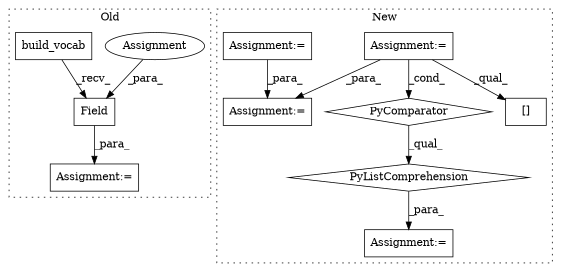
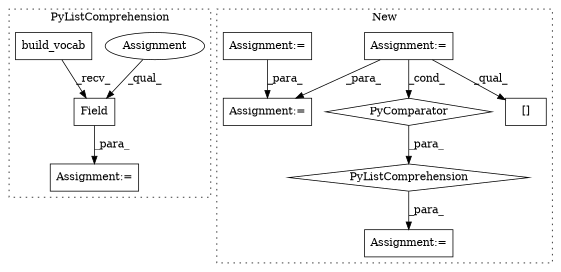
(110, 18) -> (110, 18)
(145, 79) -> (145, 79)
(426, 145) -> (426, 145)
